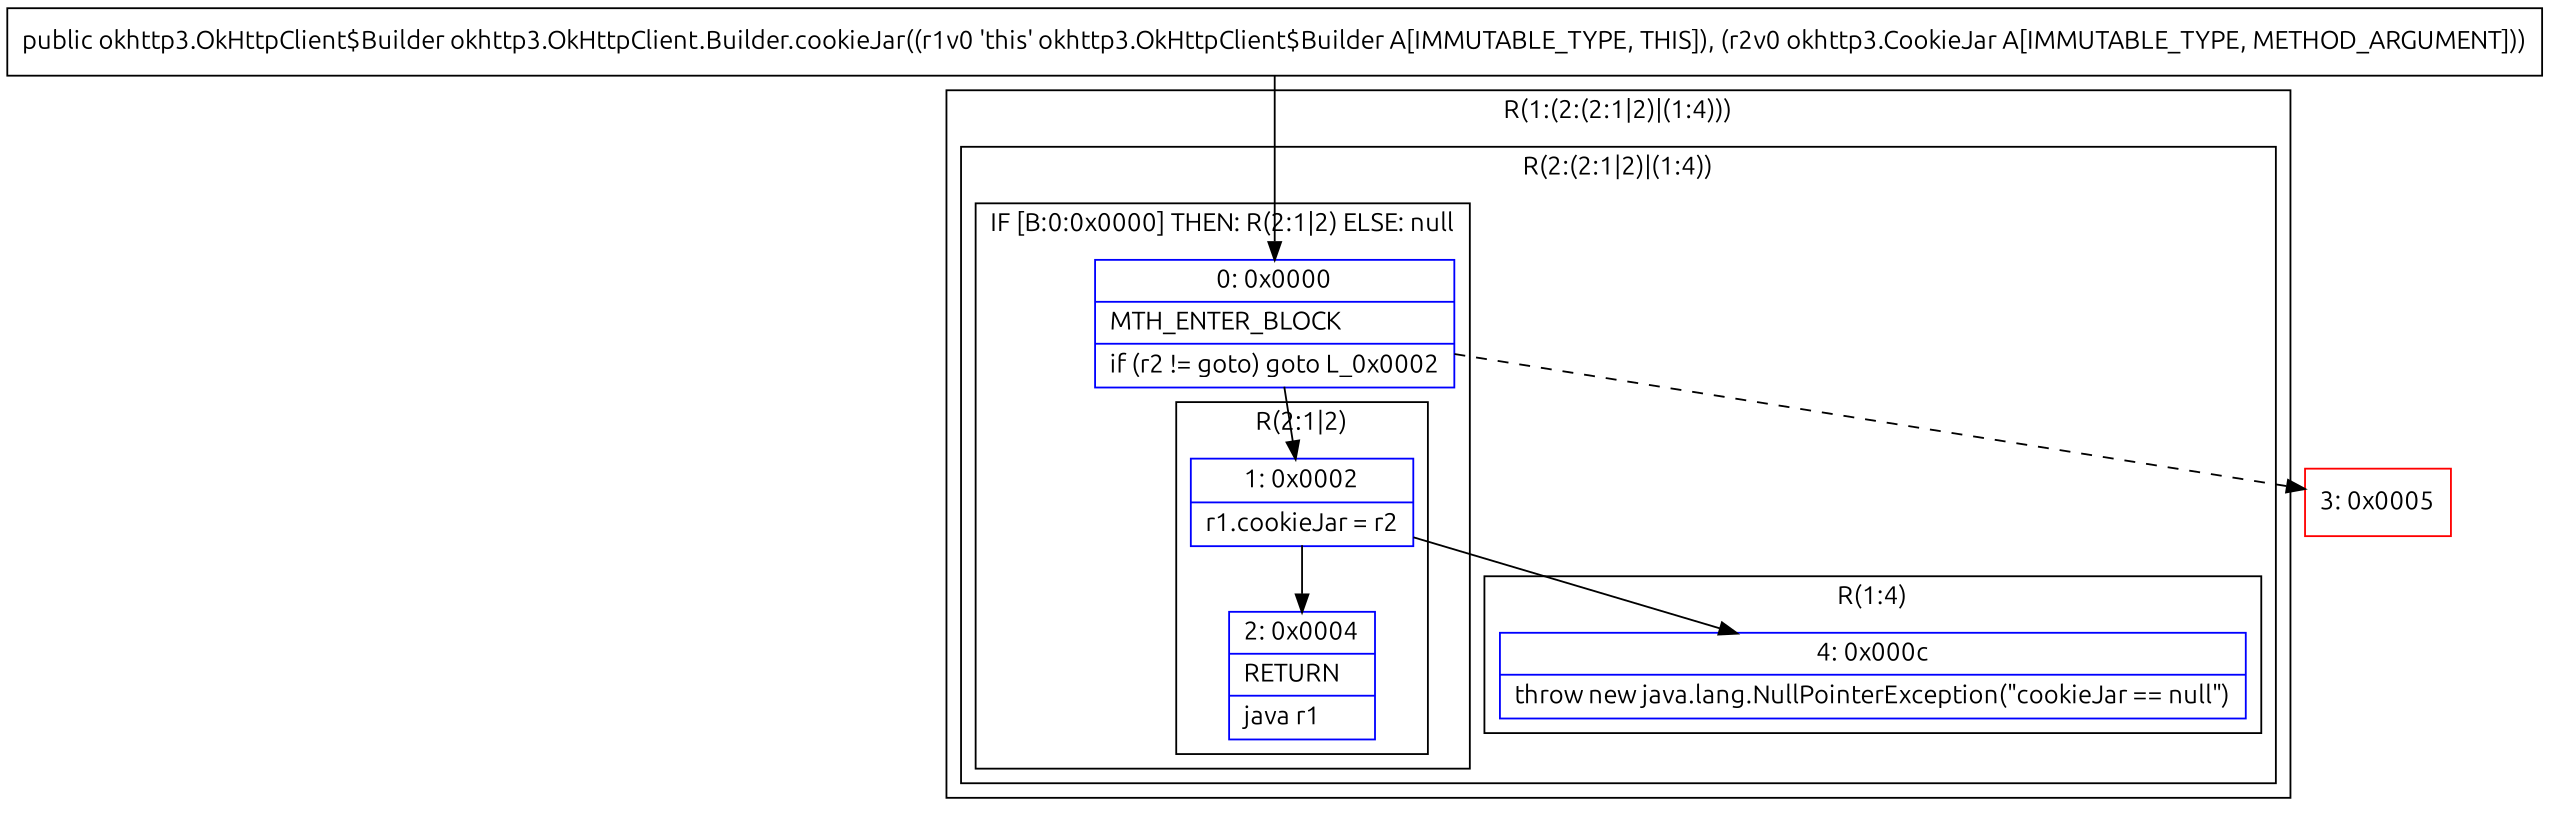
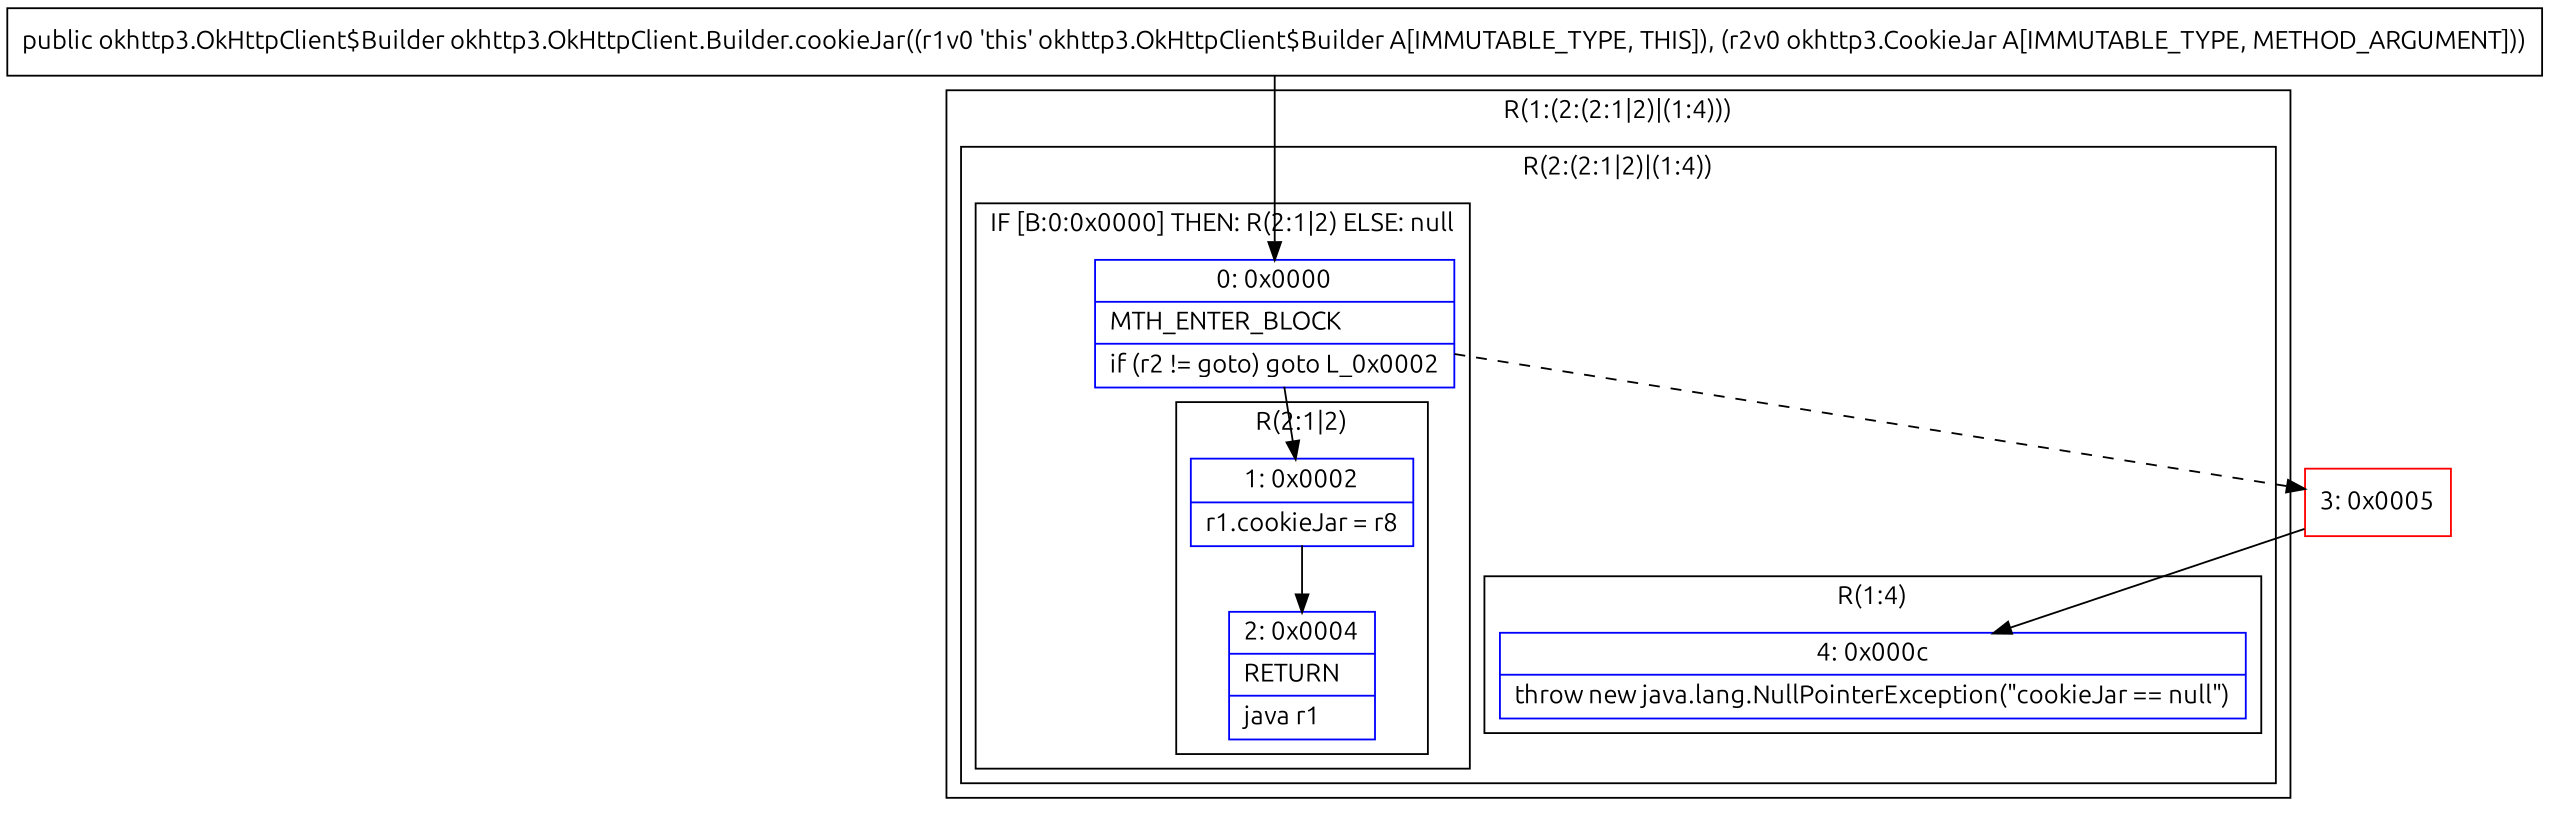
(1302, 523) -> (1302, 523)
(1582, 587) -> (2128, 588)
